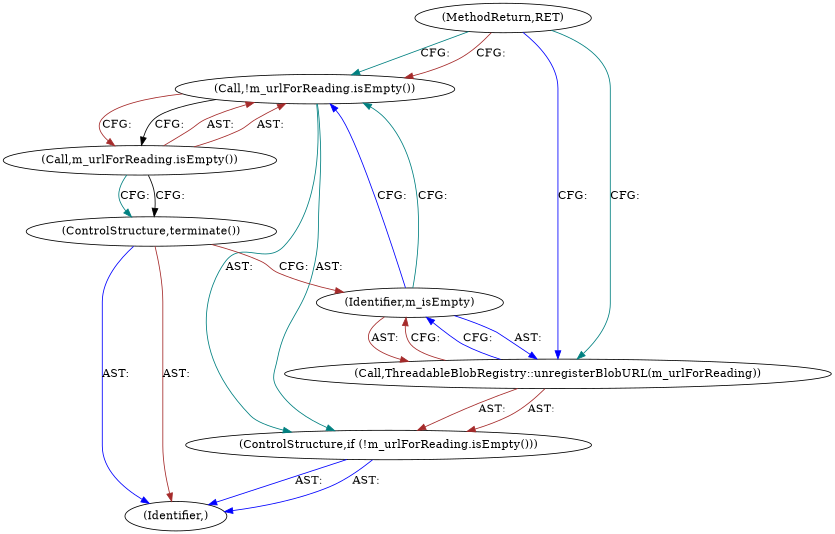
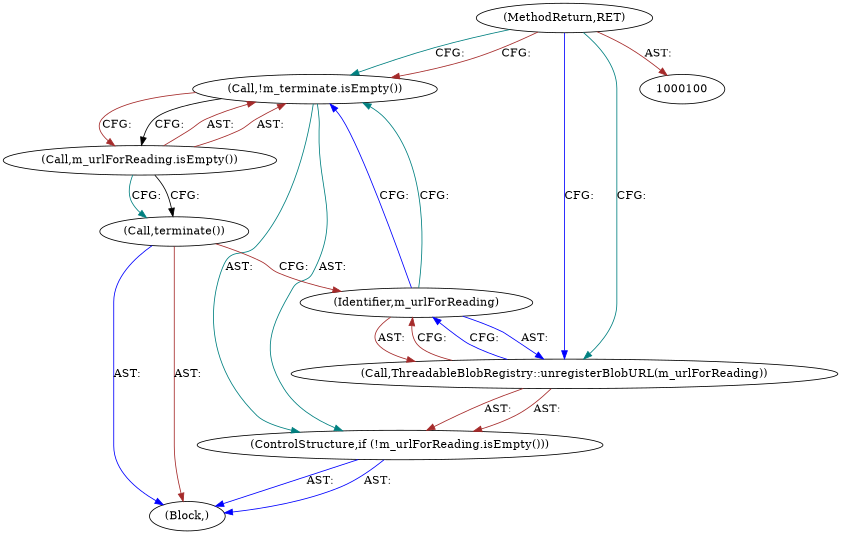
(315, 89) -> (315, 89)
none -> (682, 89)
(151, 232) -> (174, 232)
(410, 303) -> (416, 303)
(176, 516) -> (187, 516)
